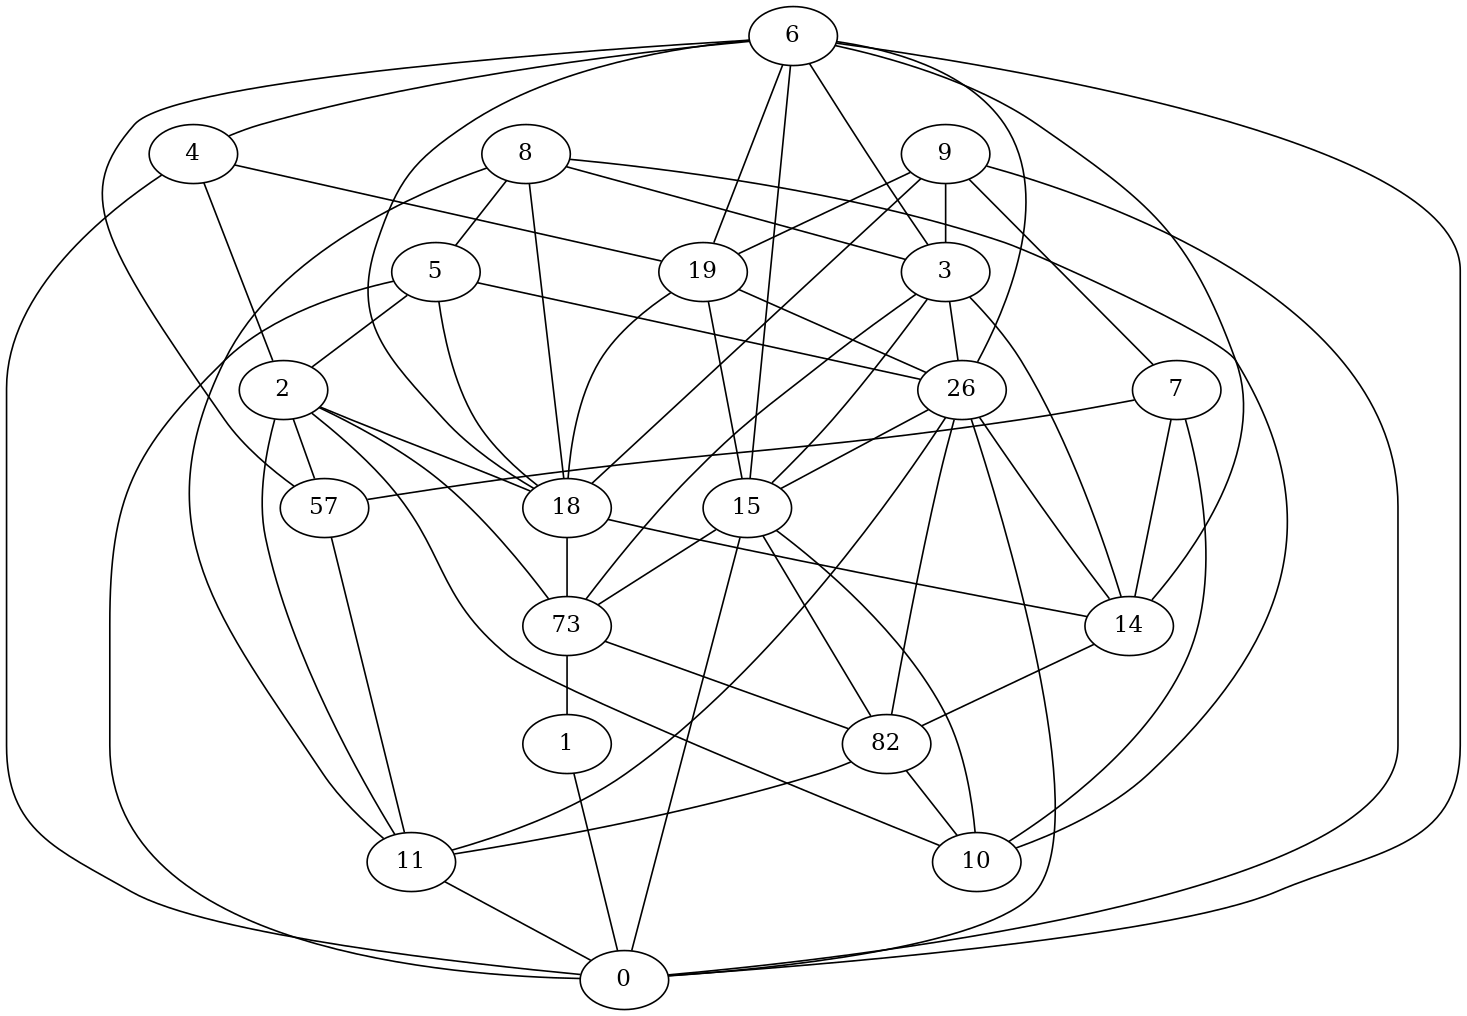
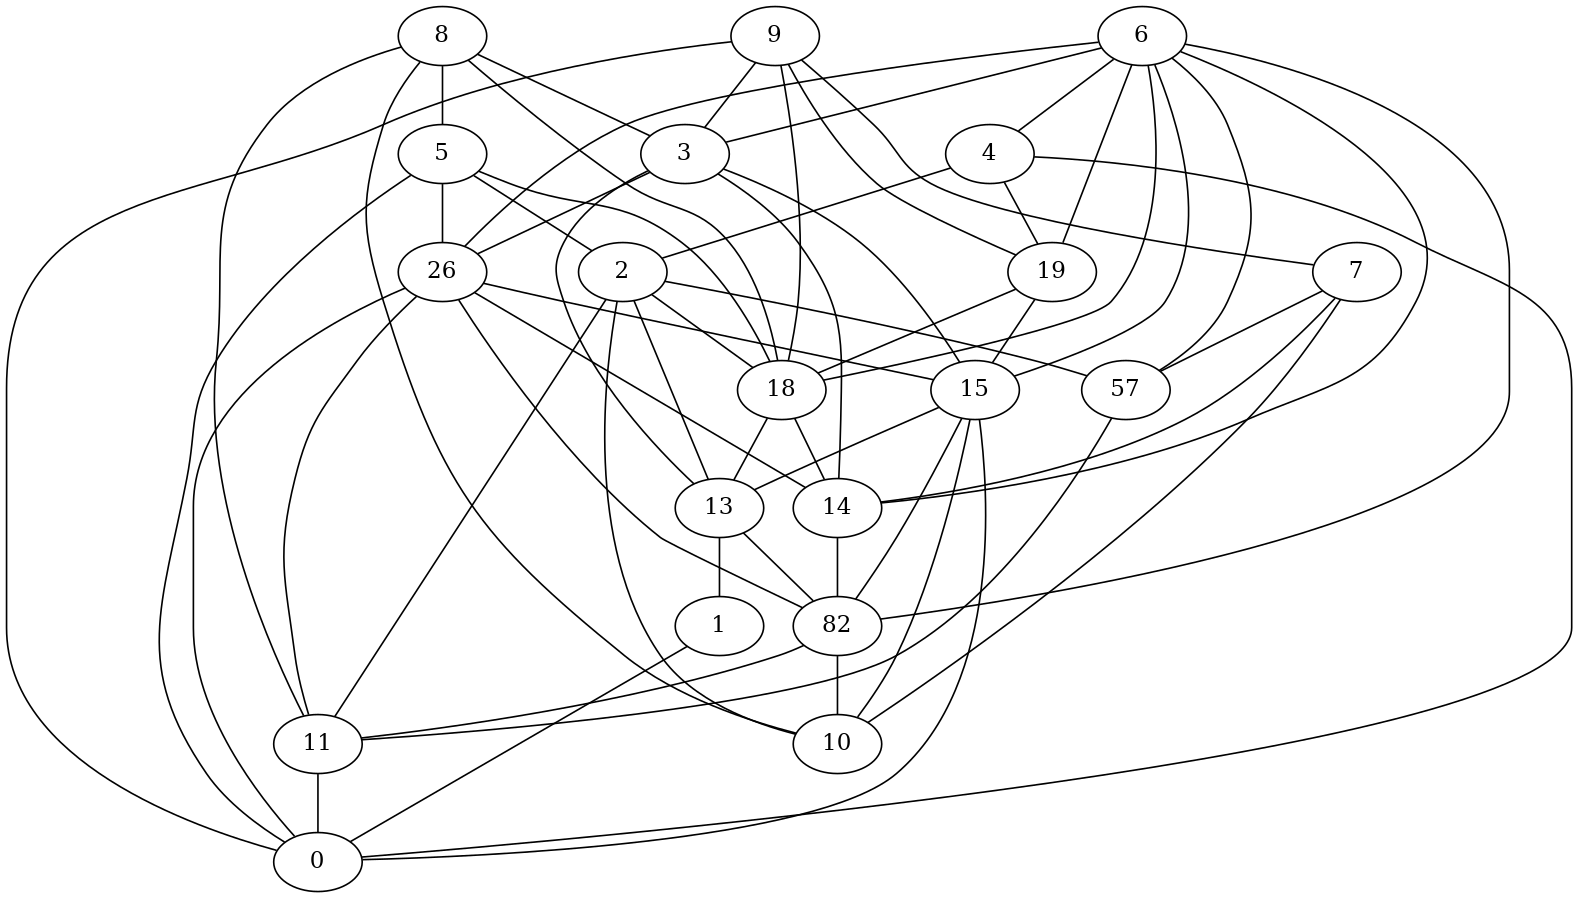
(833, 331) -> none
(1460, 599) -> (1472, 452)
(567, 626) -> (719, 508)
